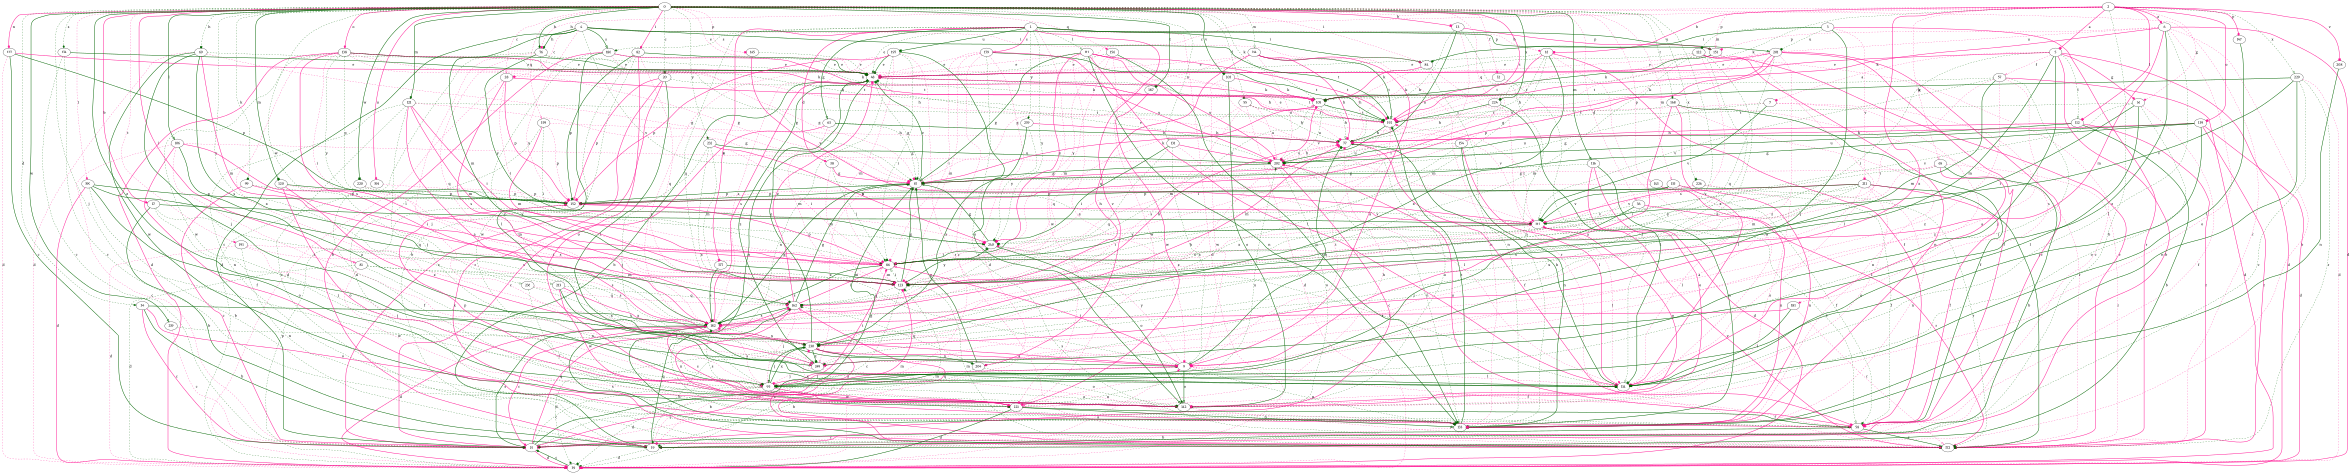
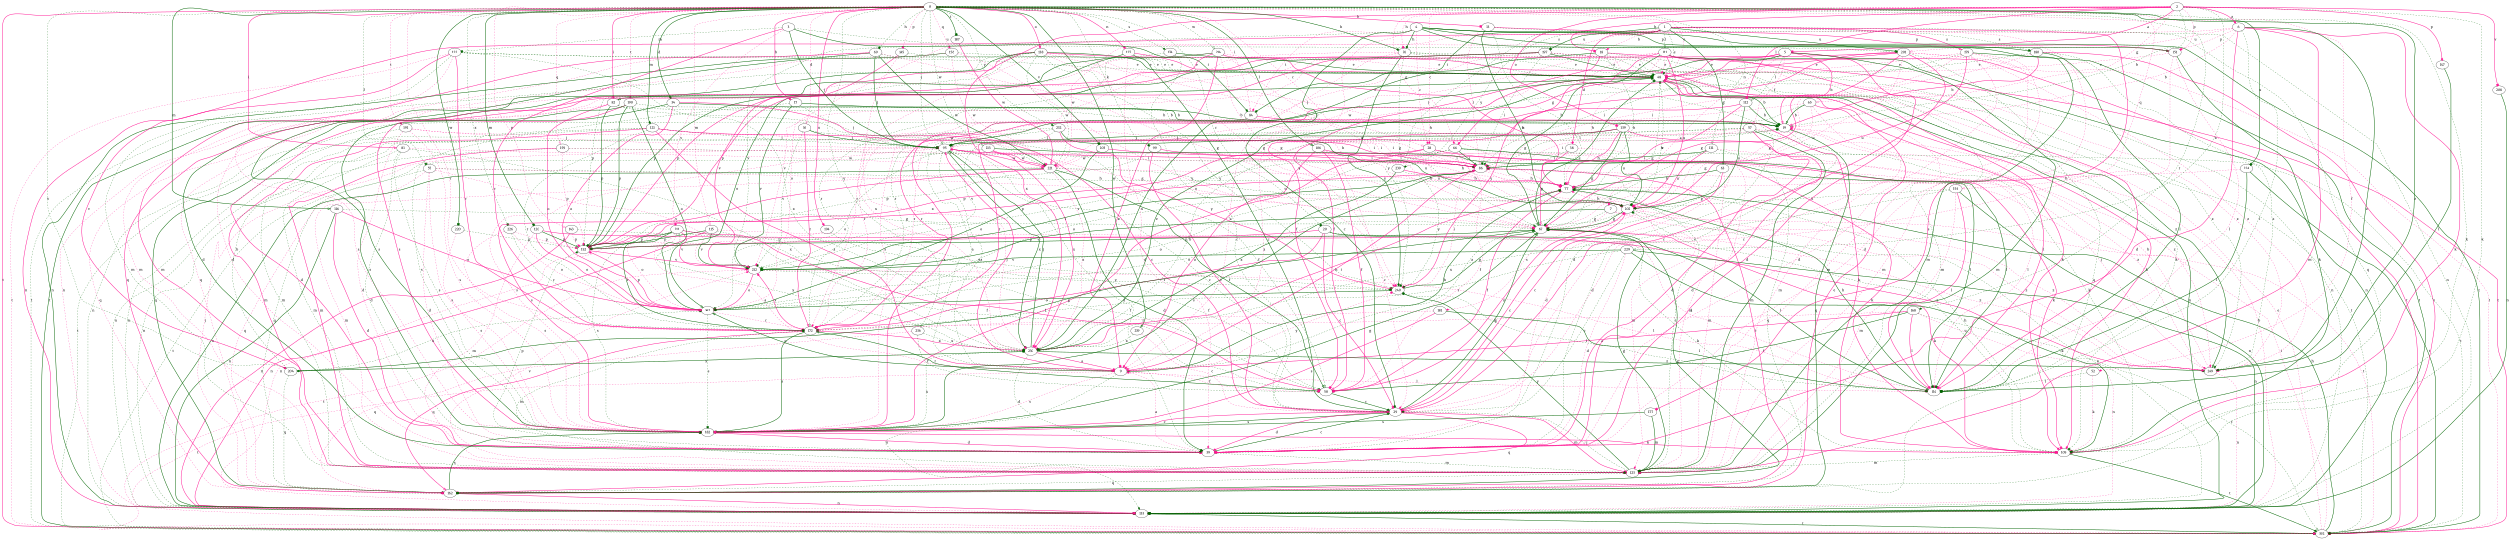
(23, 22) -> (691, 15)
(758, 57) -> (1137, 92)
none -> (925, 212)
(547, 318) -> (1206, 242)
(168, 372) -> (206, 267)
none -> (519, 464)
